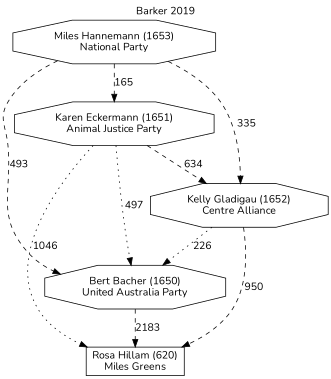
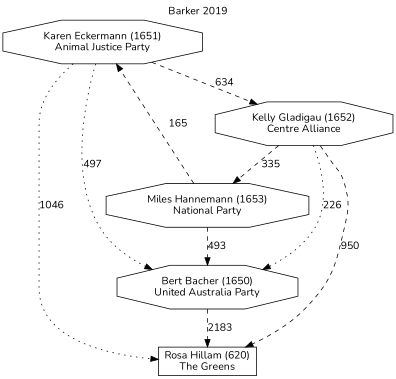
(223, 106) -> (259, 162)
(135, 361) -> (207, 361)
